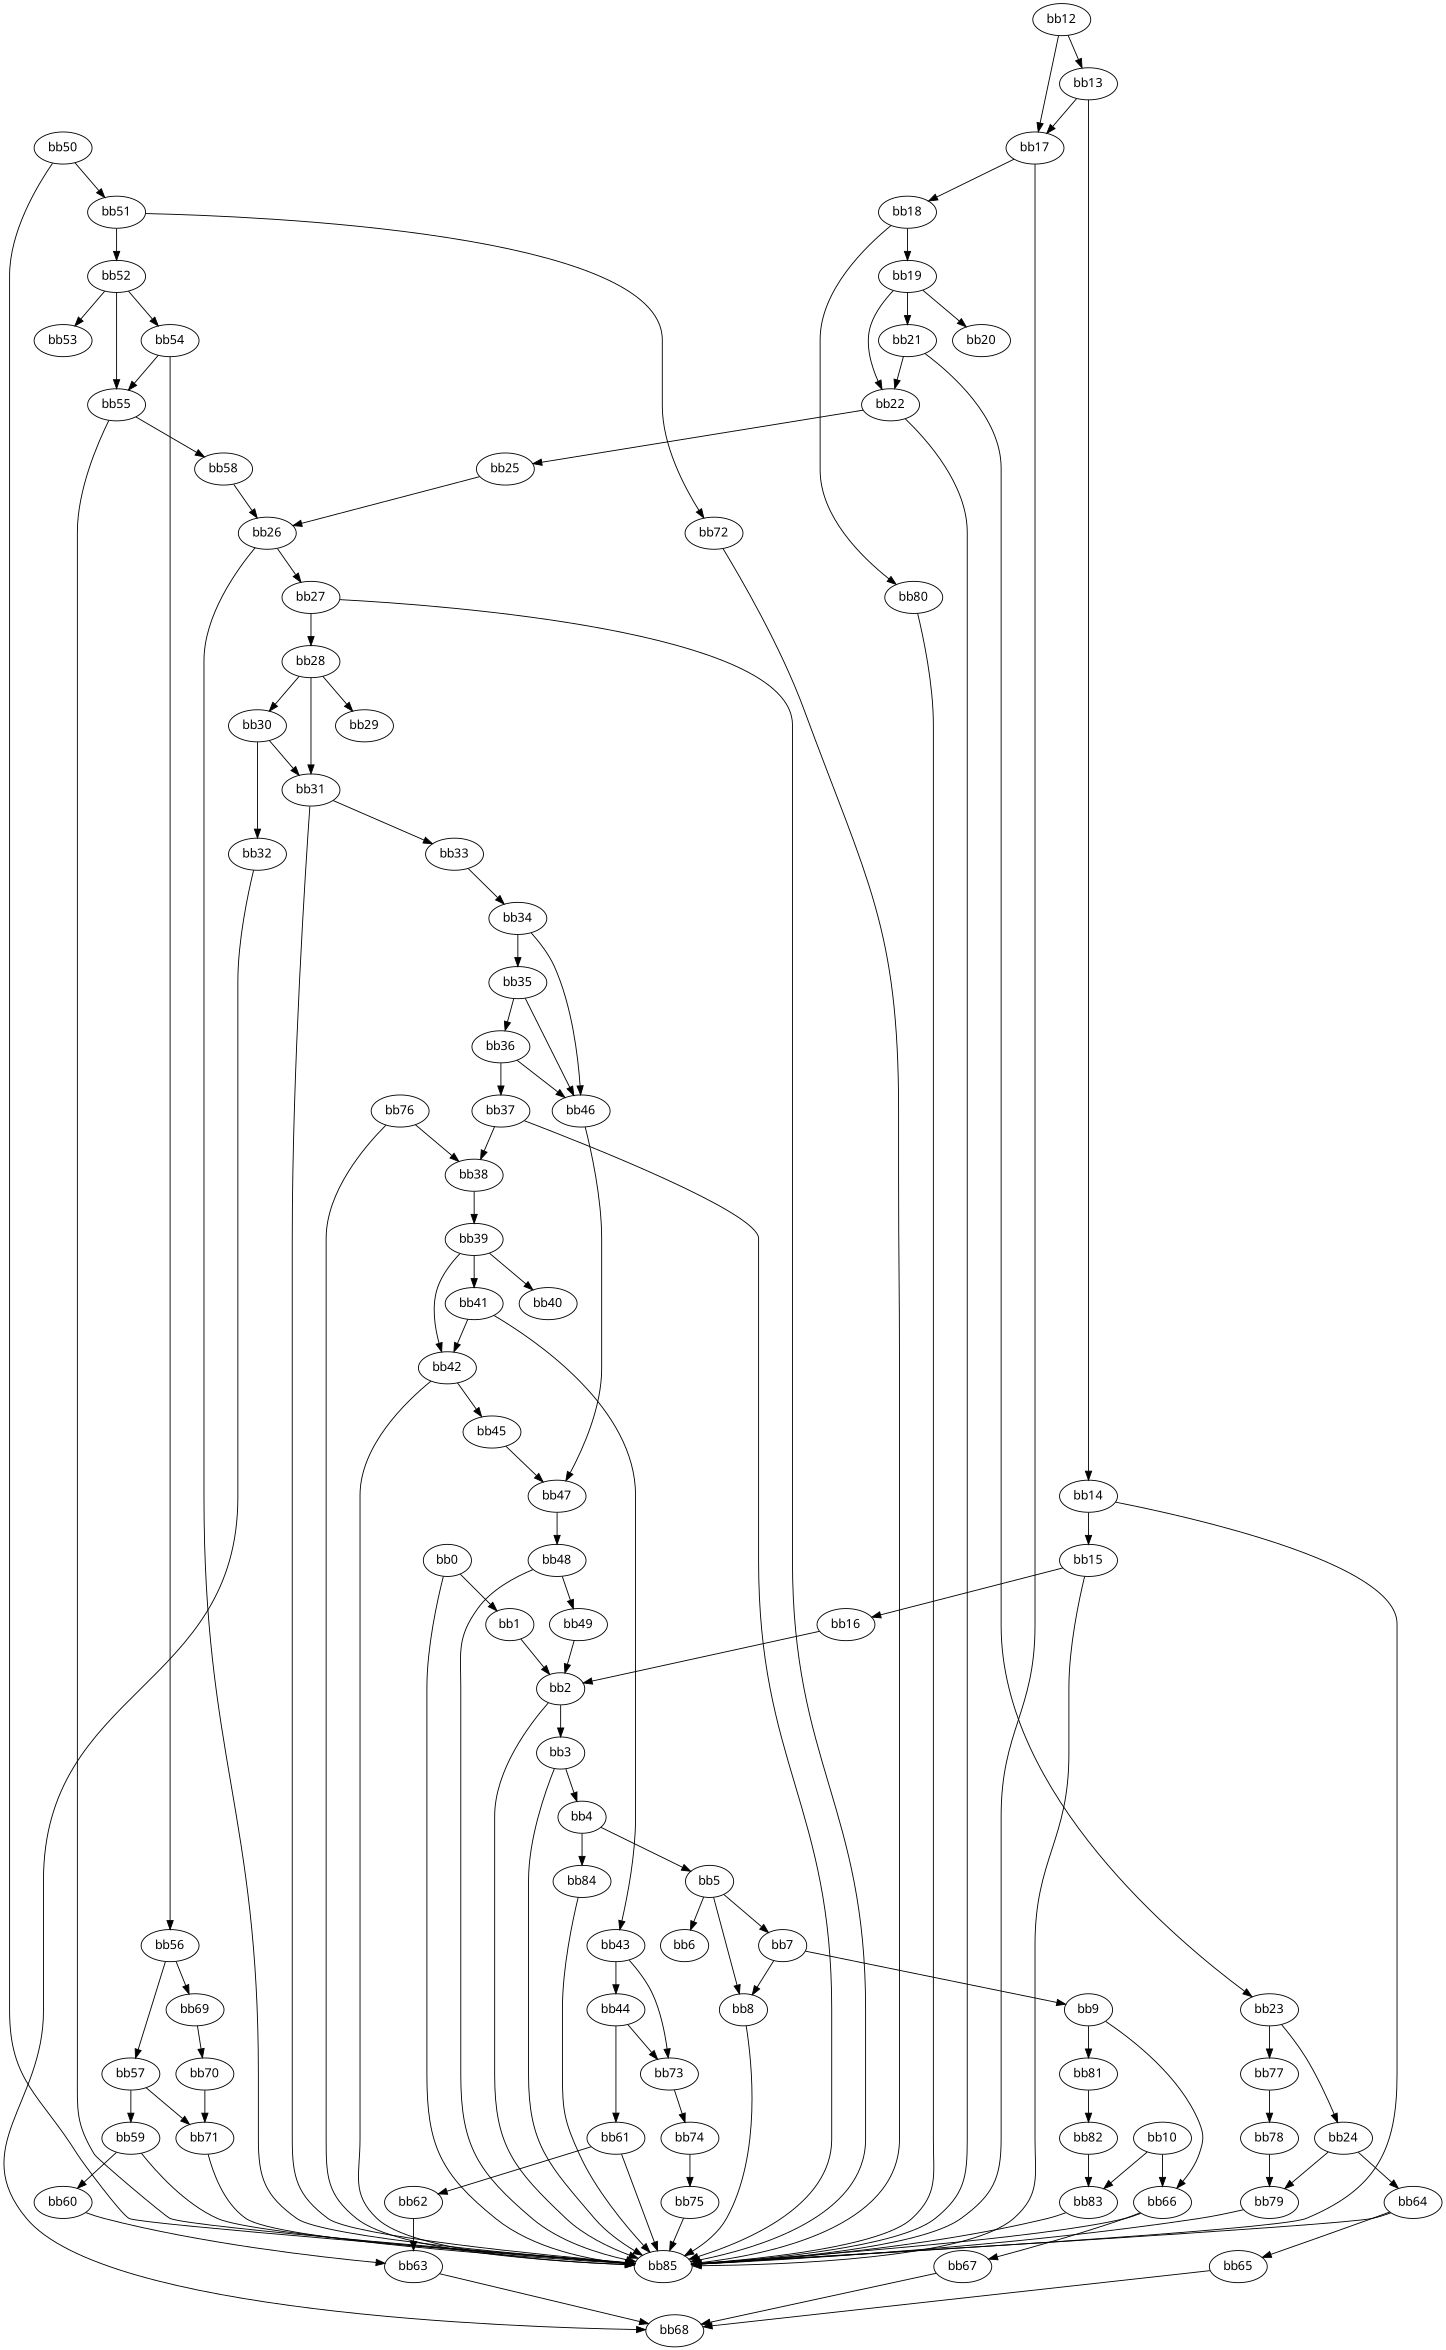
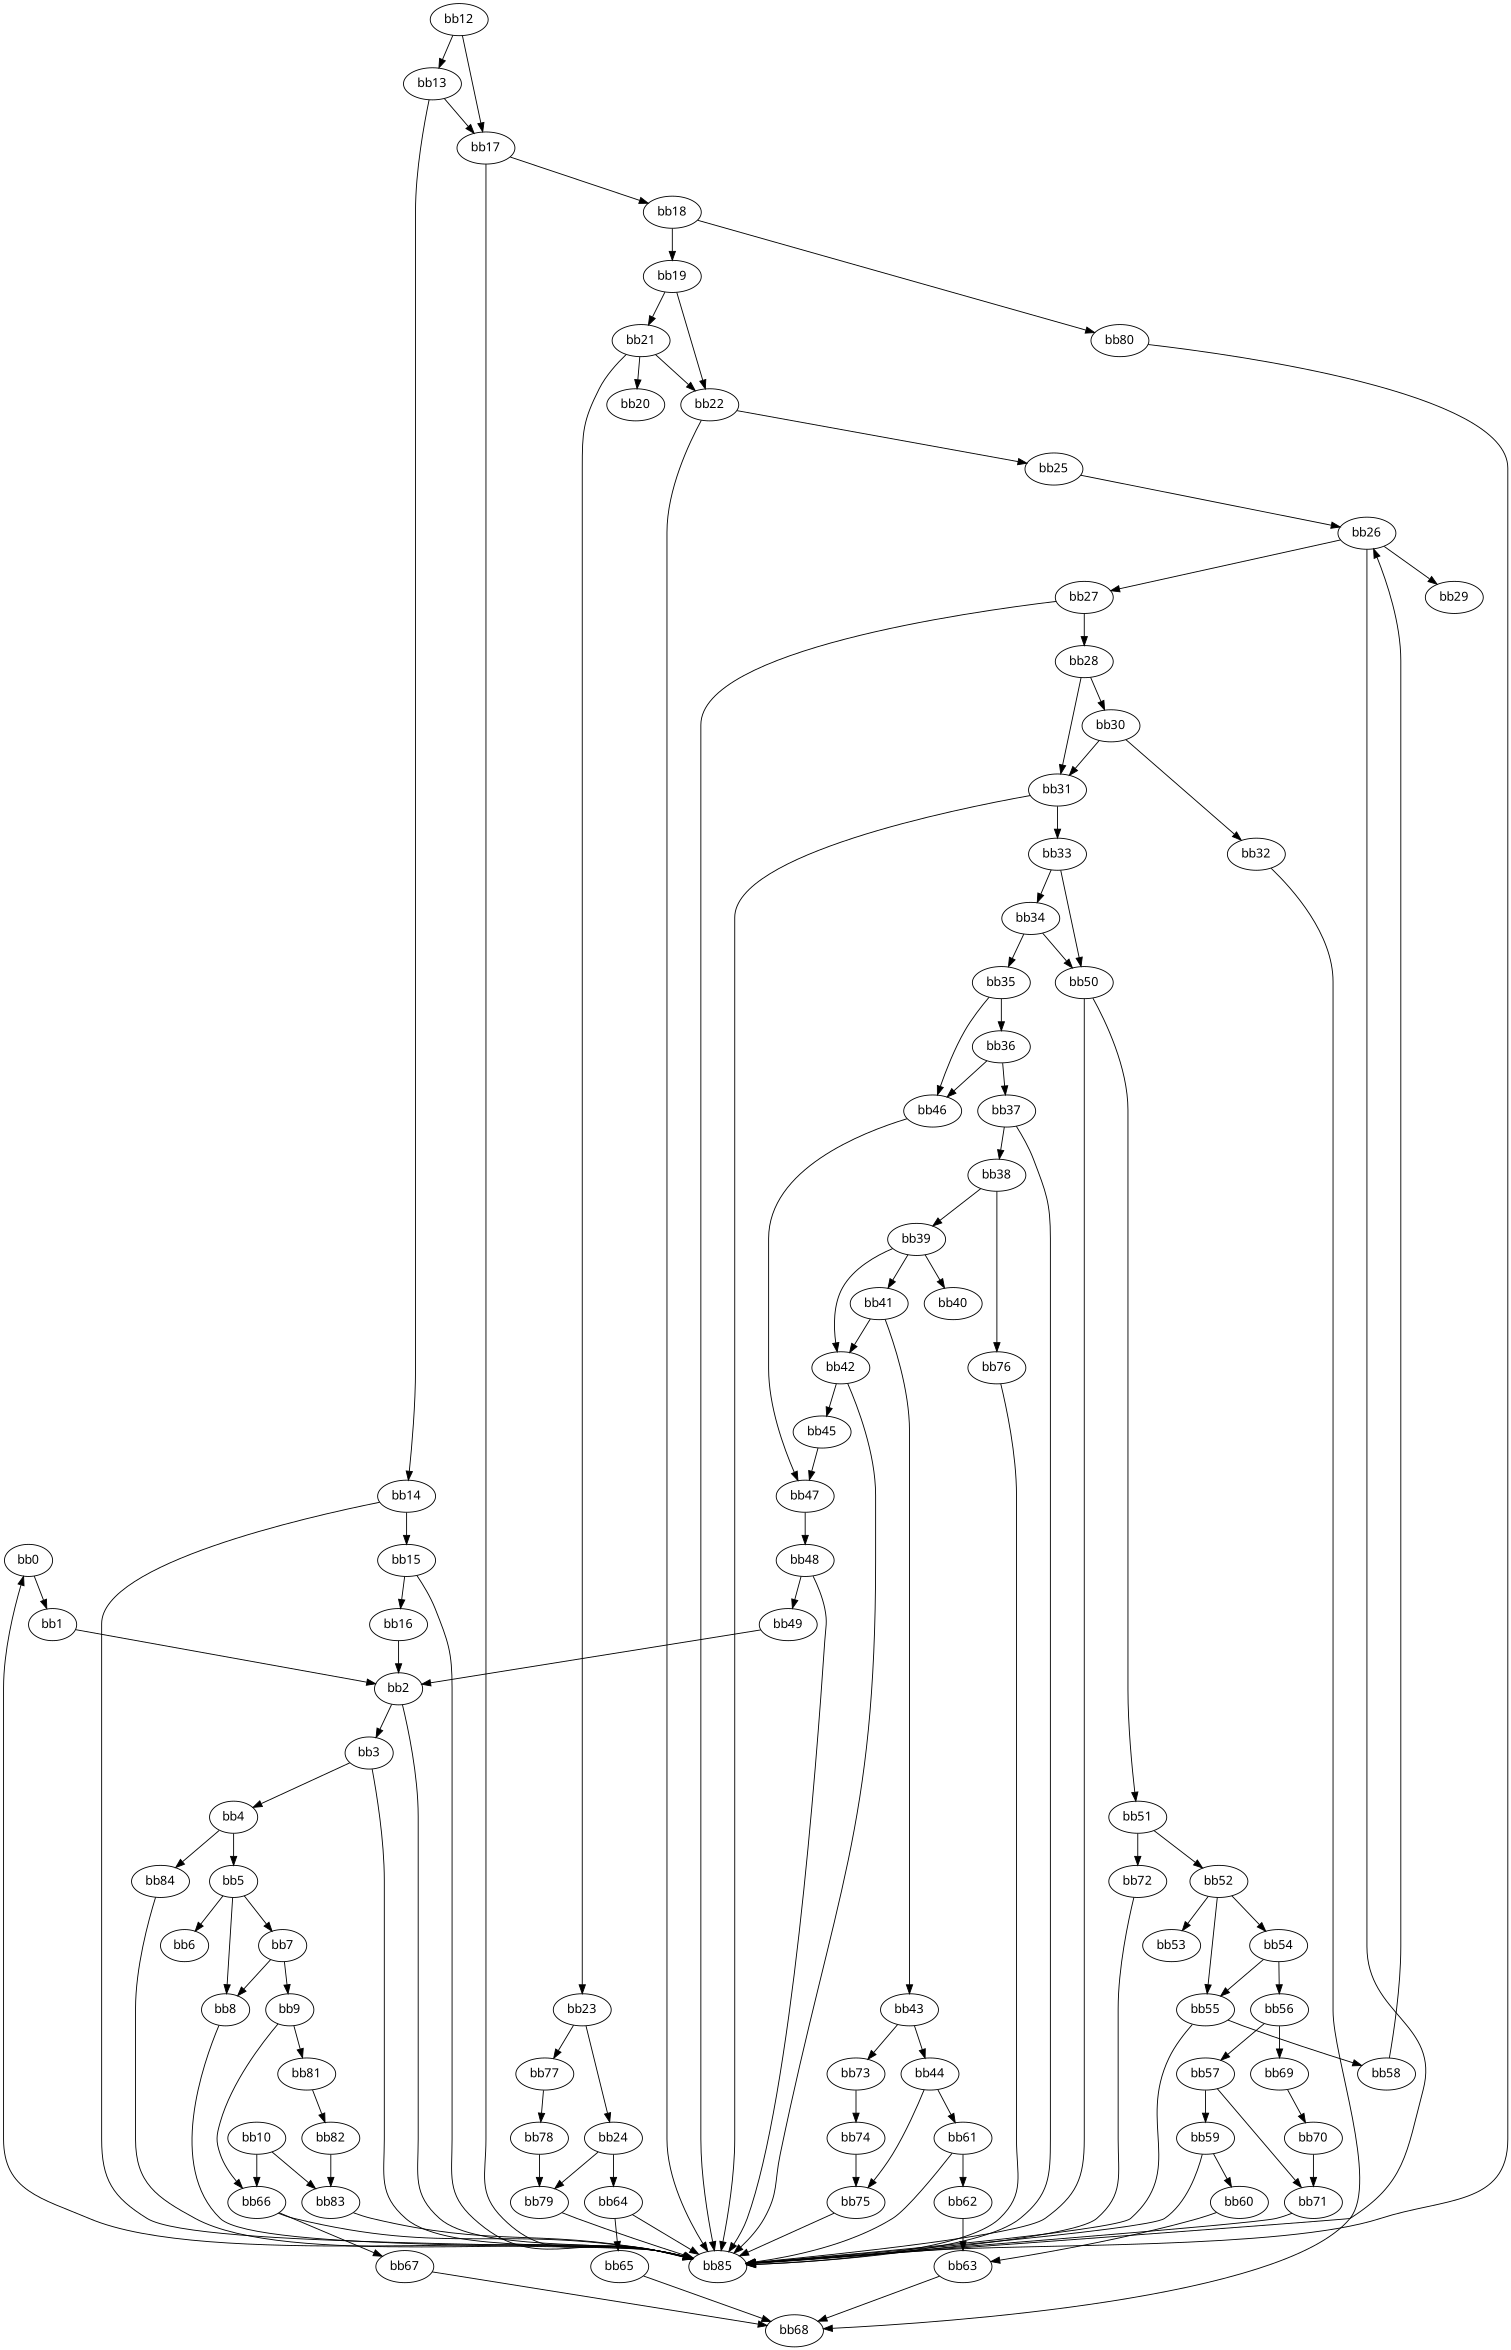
(941, 306) -> (639, 368)
(335, 690) -> (1407, 563)
none -> (1070, 914)
(567, 1005) -> (1055, 947)
(434, 1140) -> (997, 1267)
(427, 1978) -> (54, 2204)
(640, 2038) -> (902, 2137)
